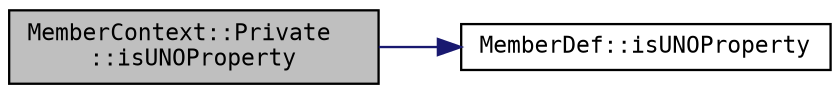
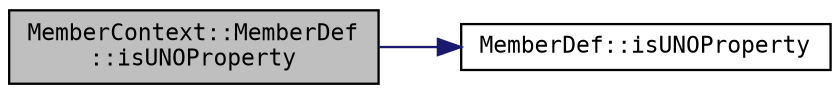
(194, 47) -> (194, 47)
